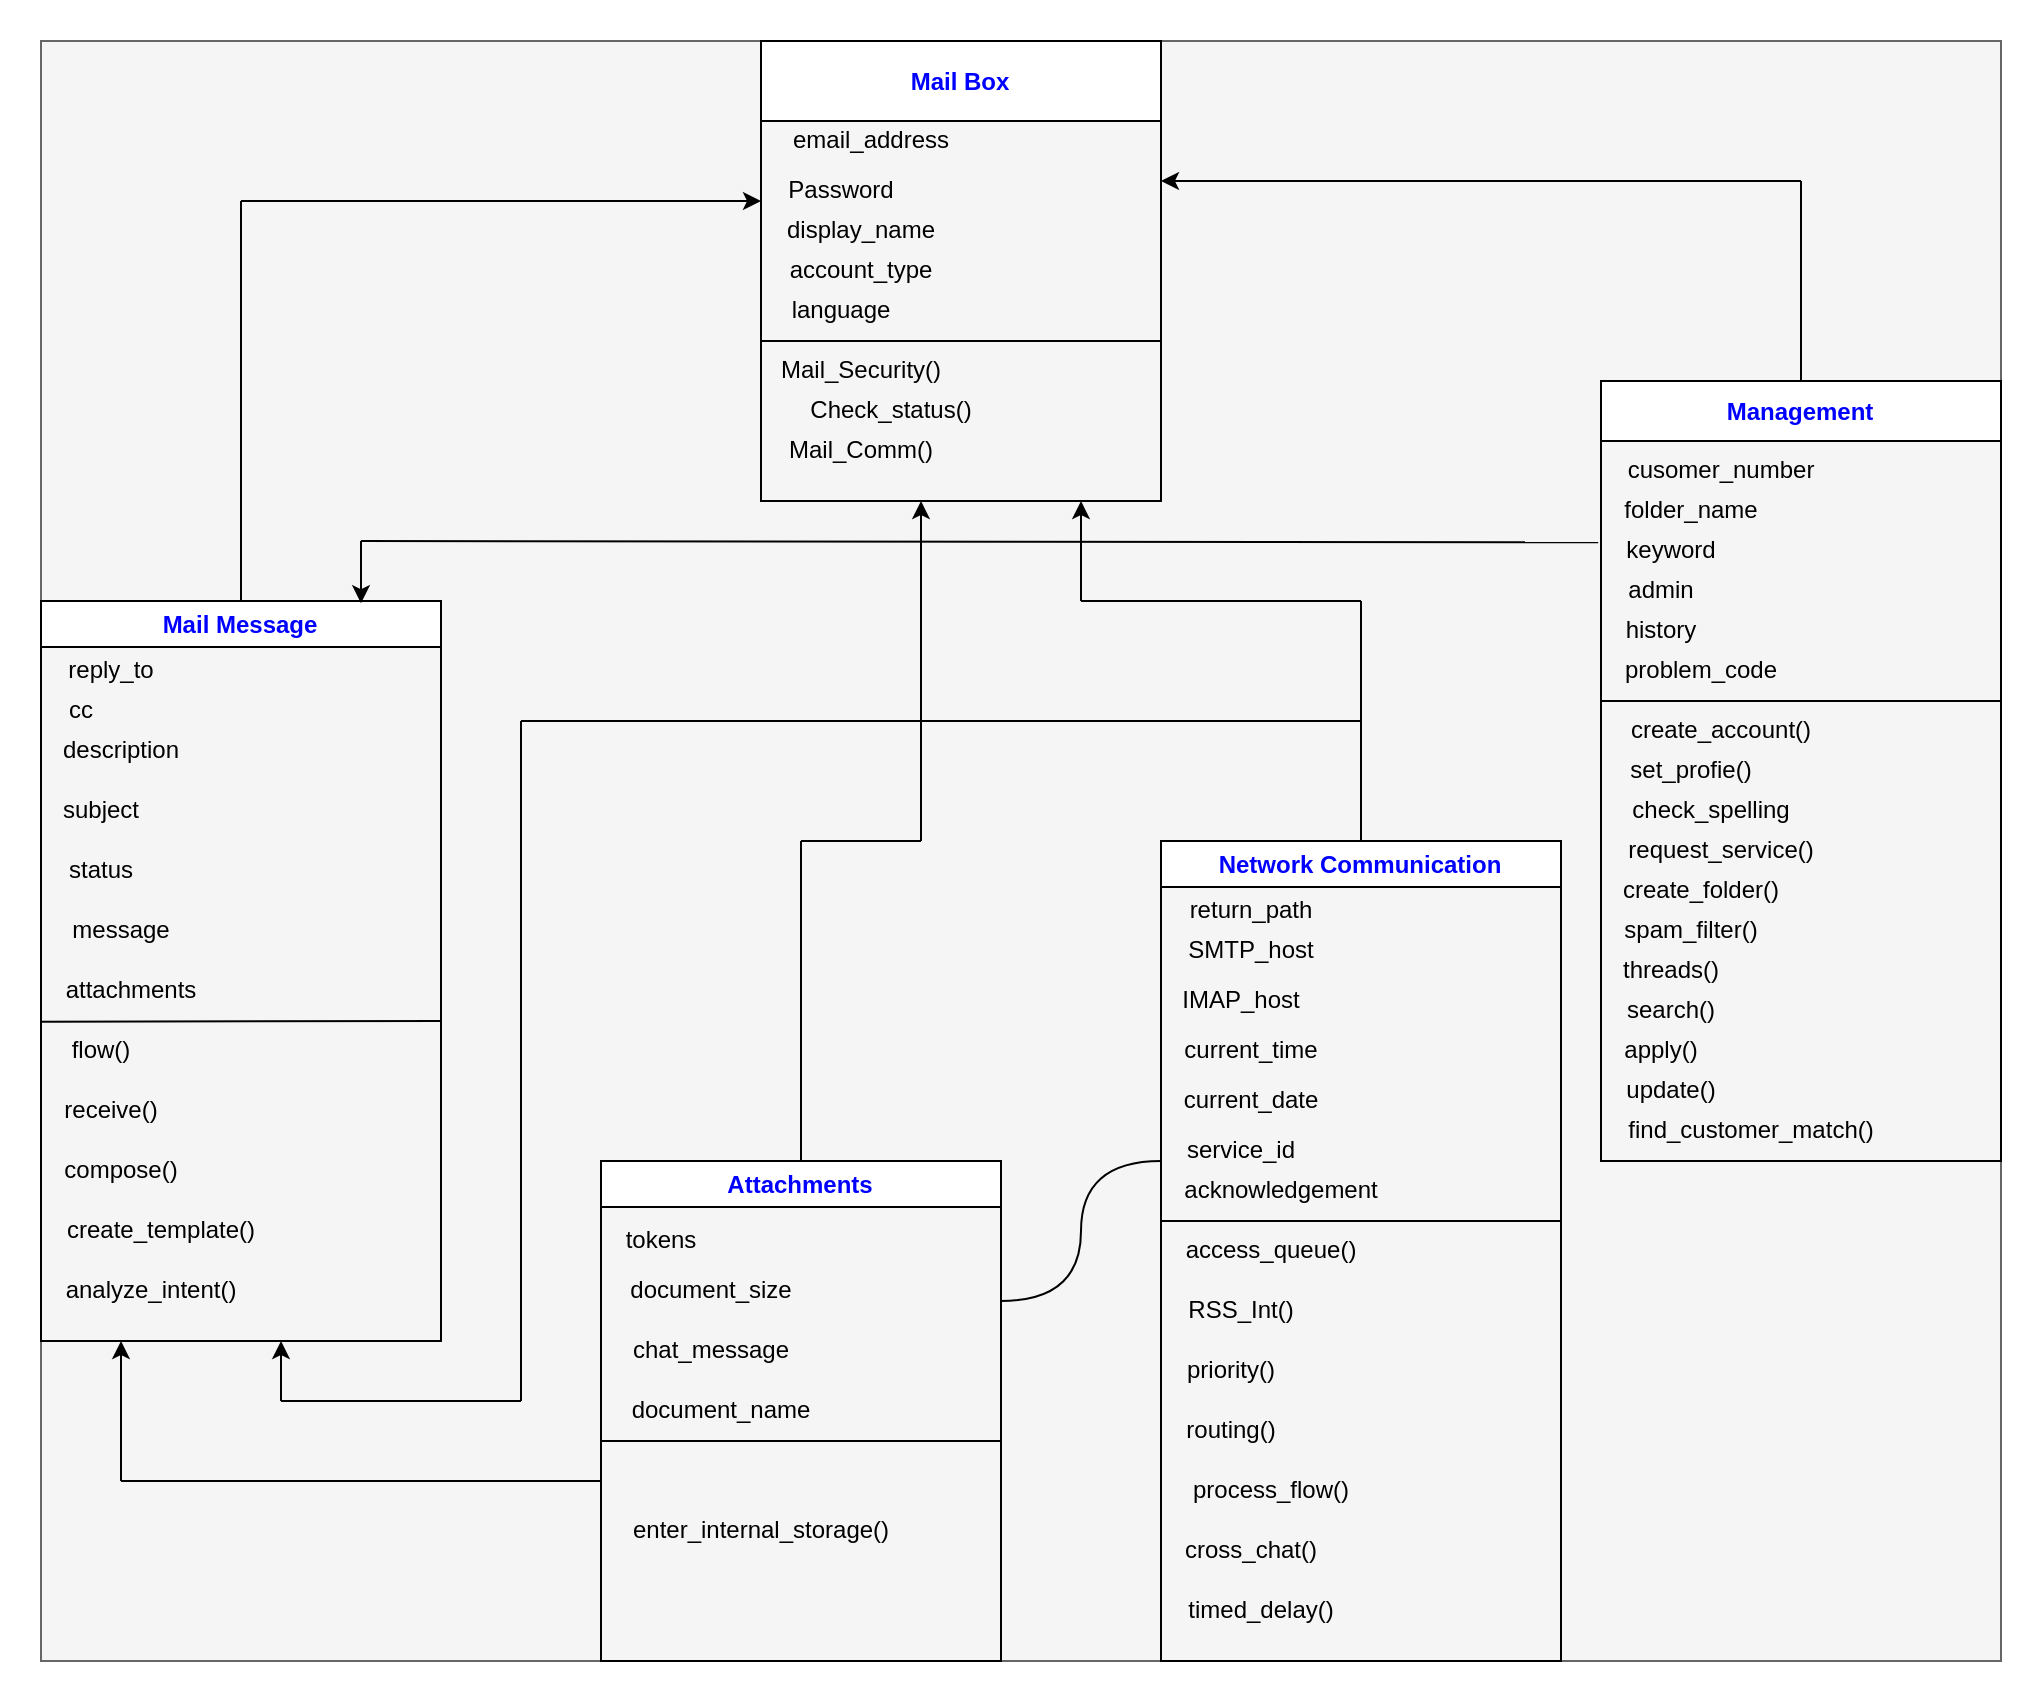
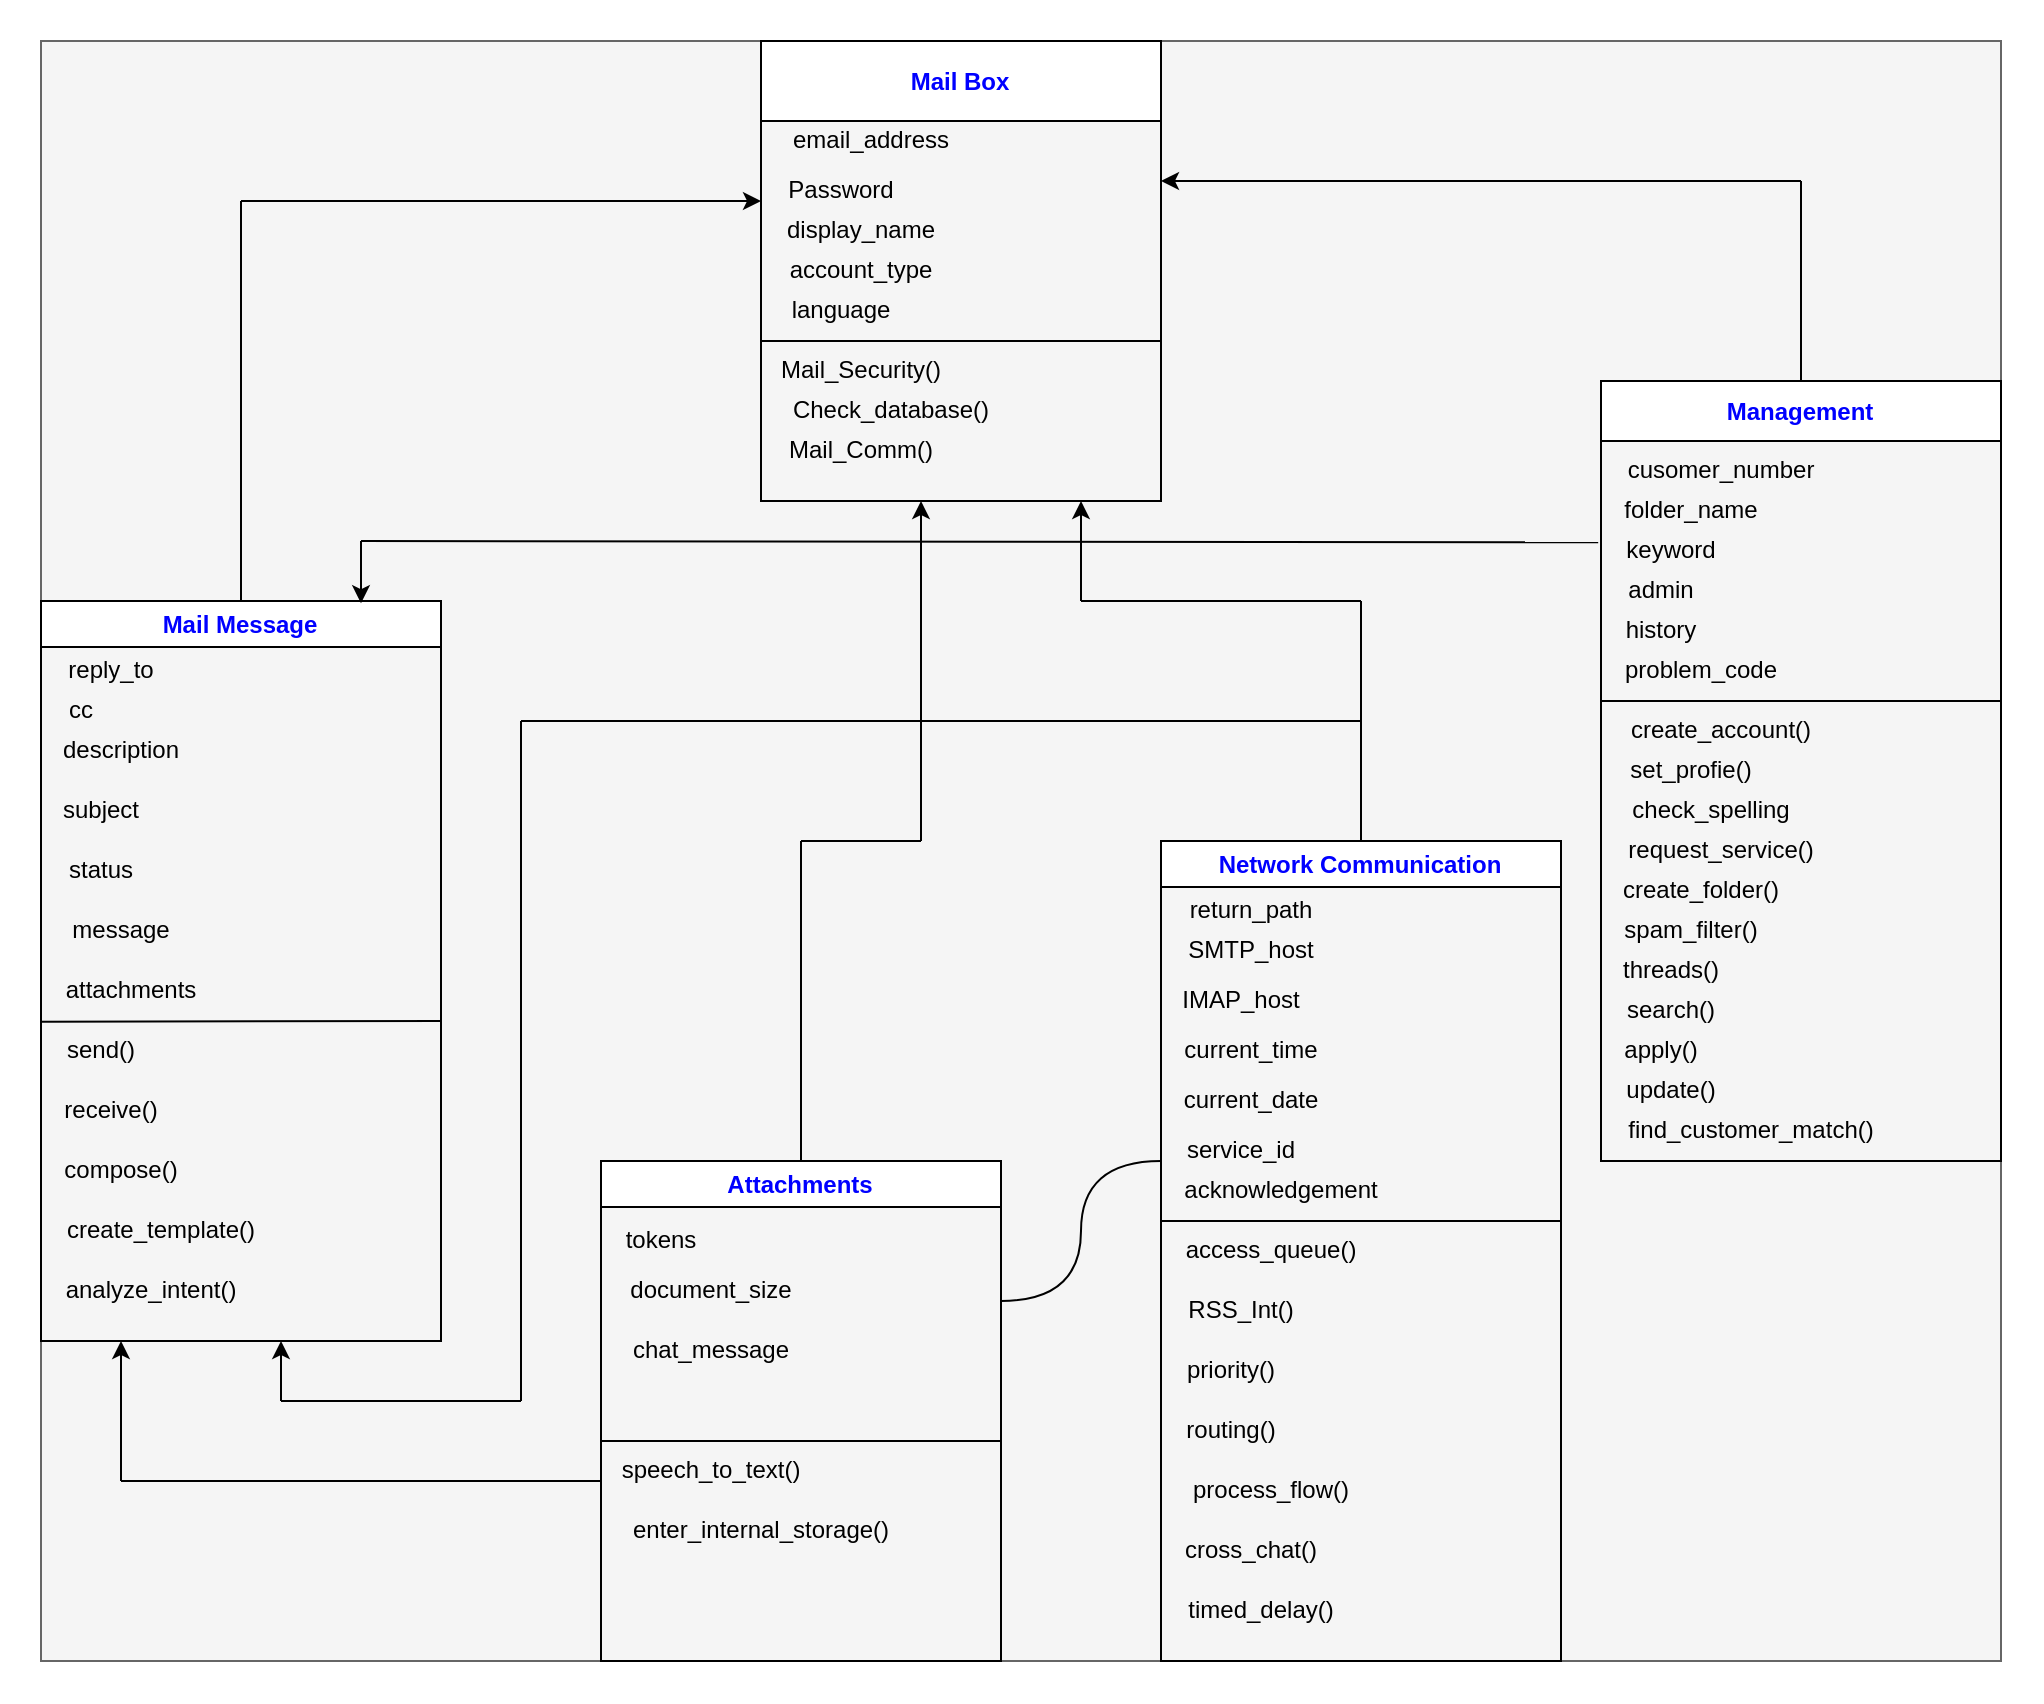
(892, 411) -> (892, 411)
(102, 1051) -> (102, 1051)
(721, 1411) -> none
none -> (711, 1471)
